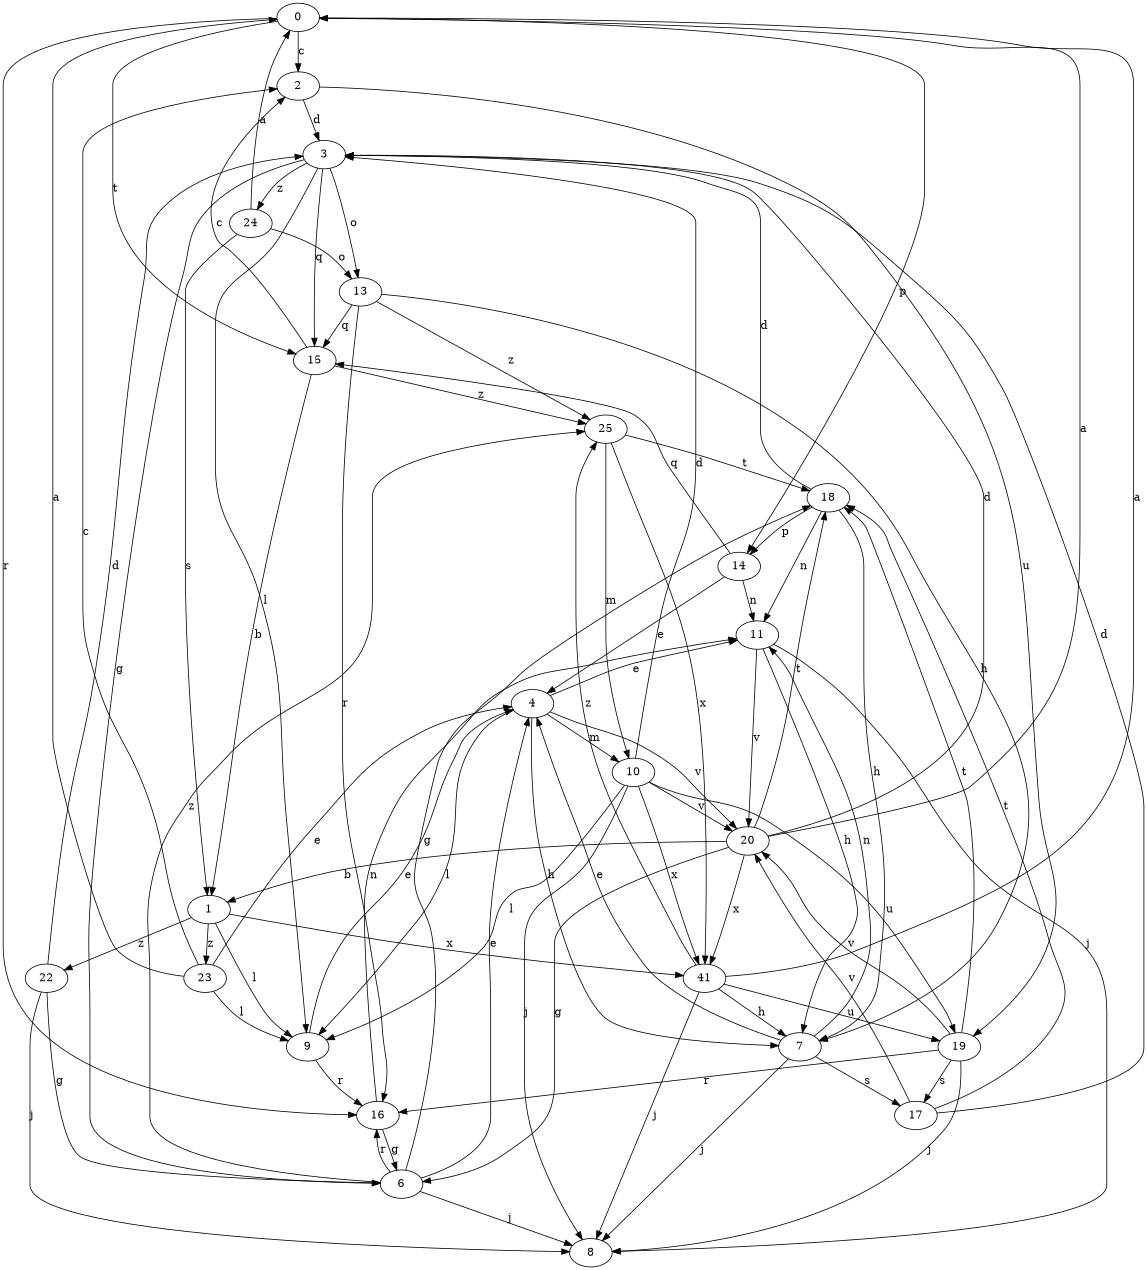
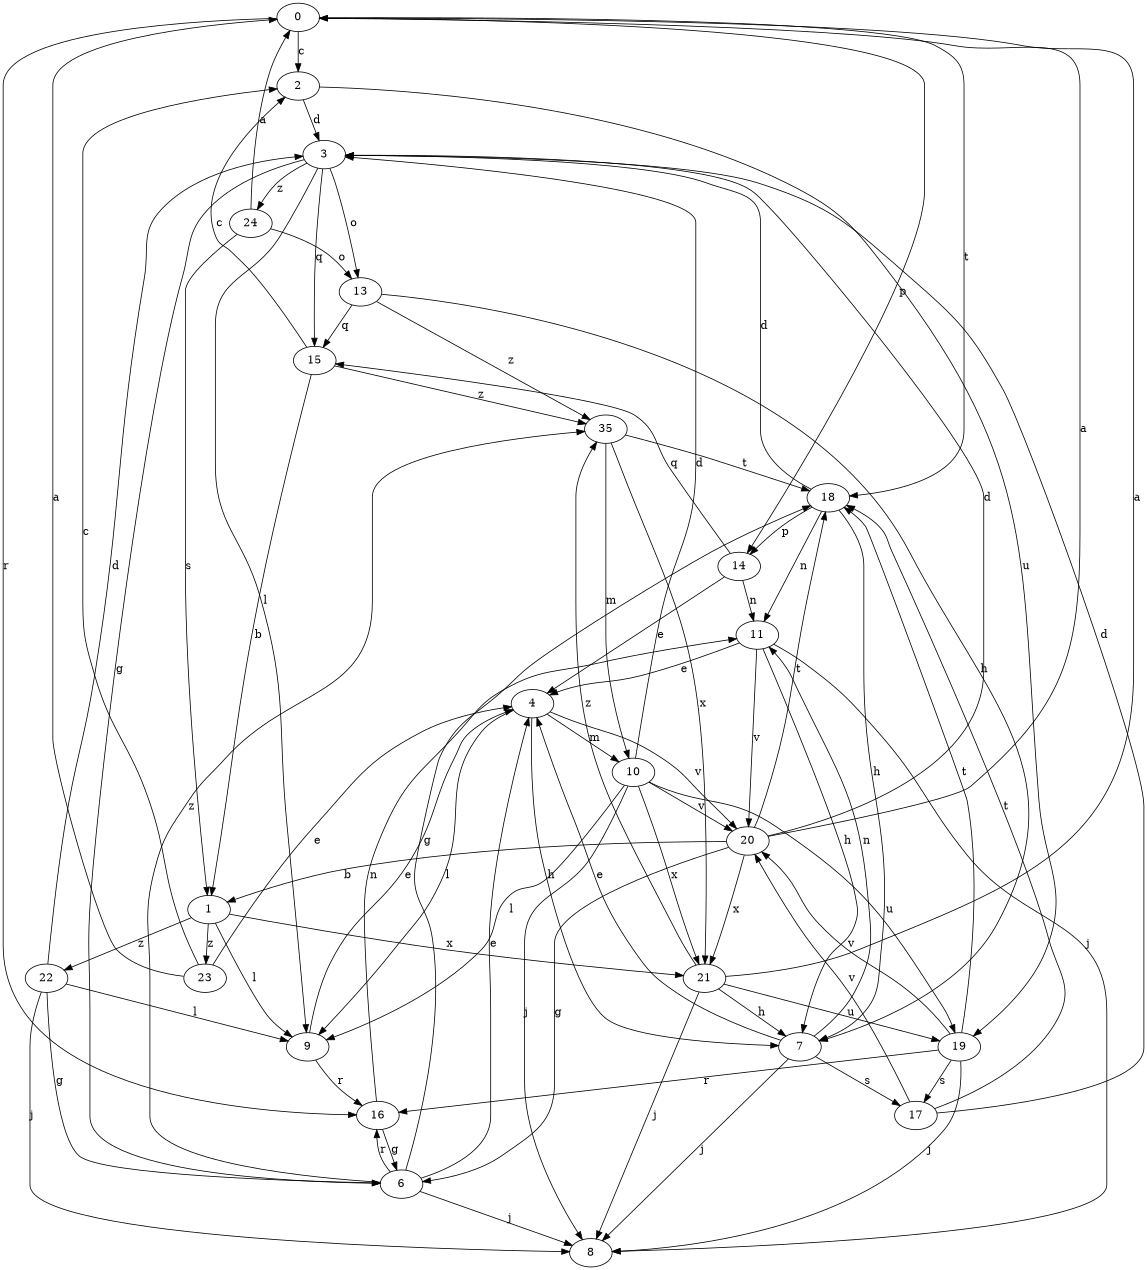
(113, 172) -> (948, 54)
(606, 429) -> (606, 429)
(638, 662) -> (659, 671)
(342, 701) -> none
(704, 978) -> (704, 978)
(243, 1021) -> (173, 1012)
